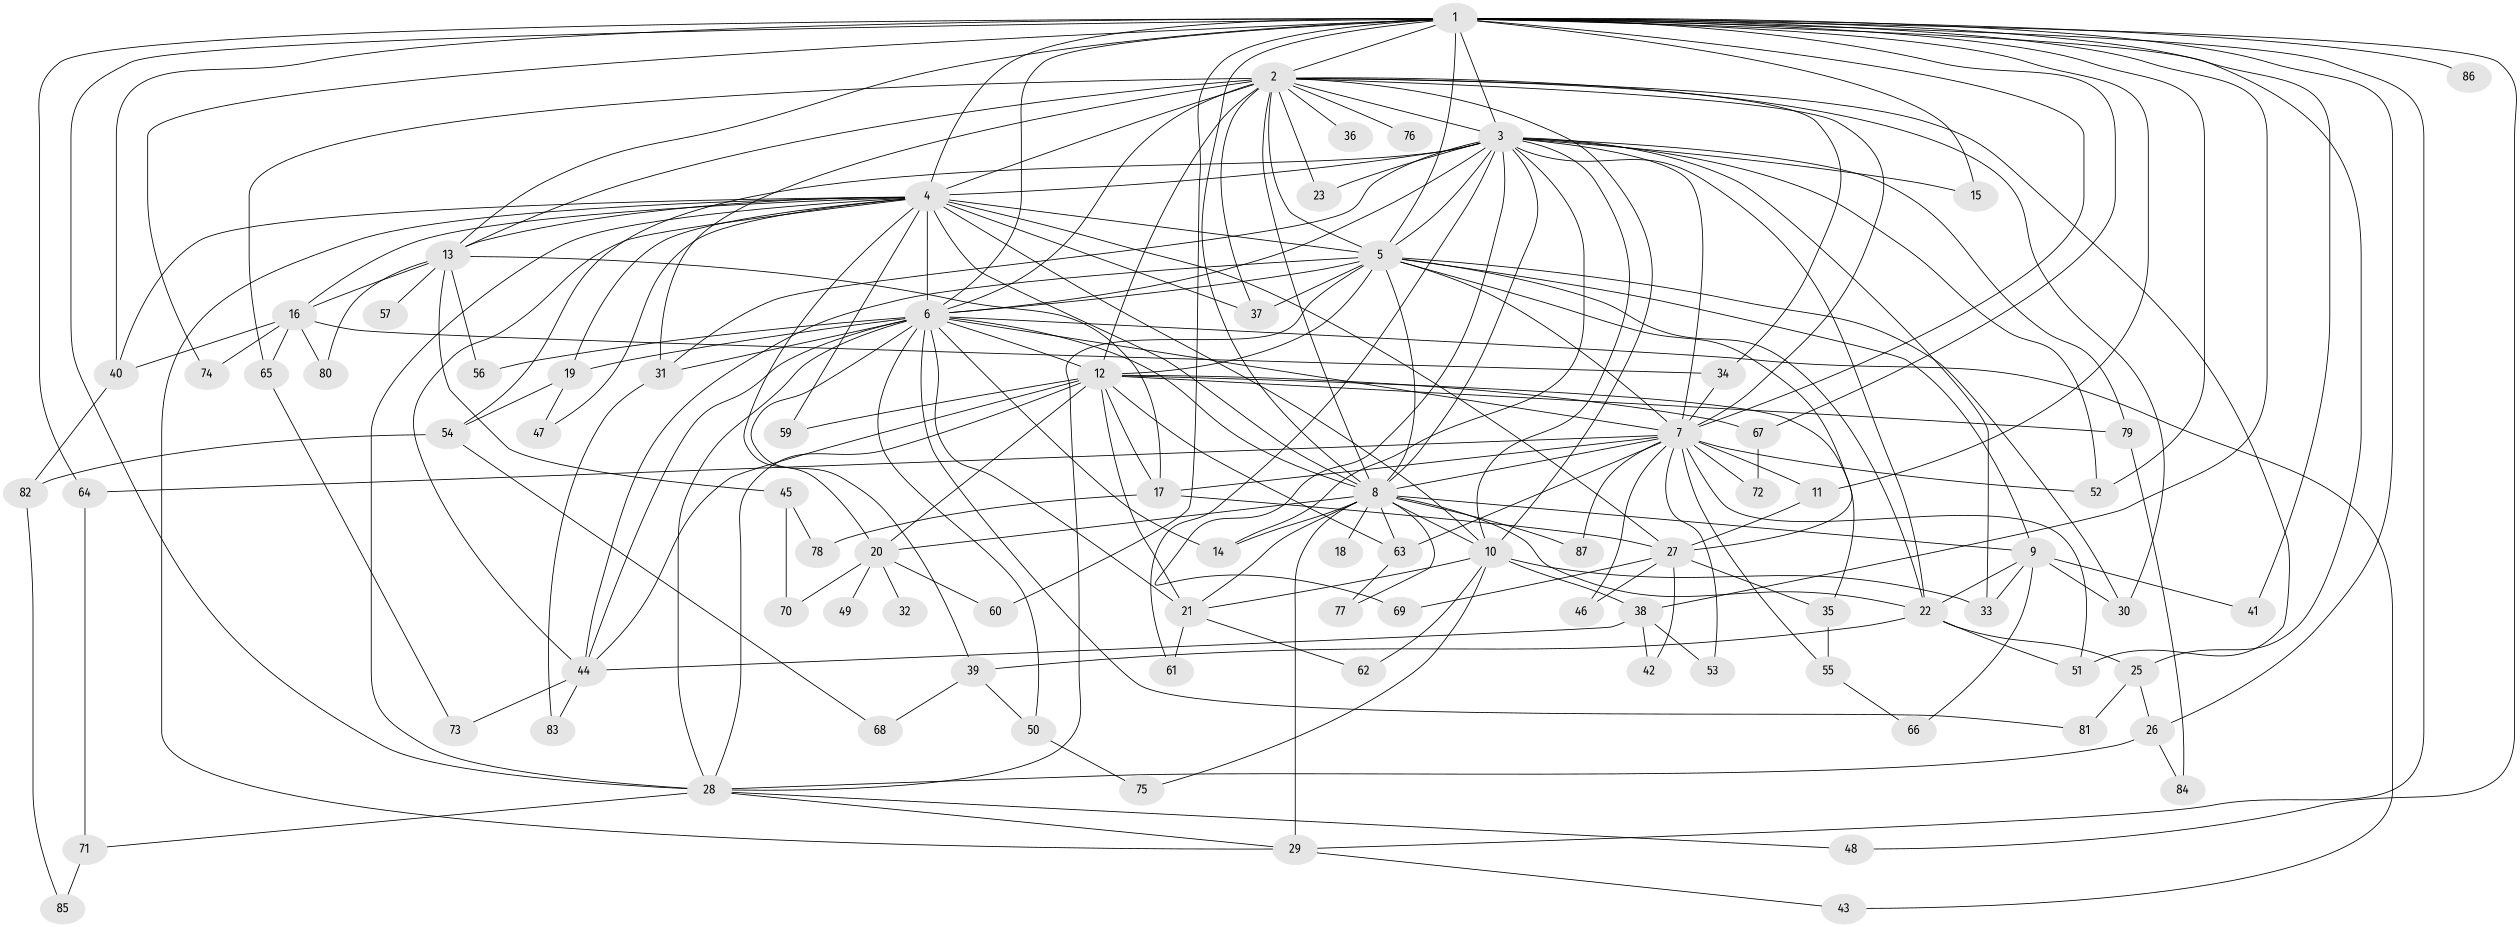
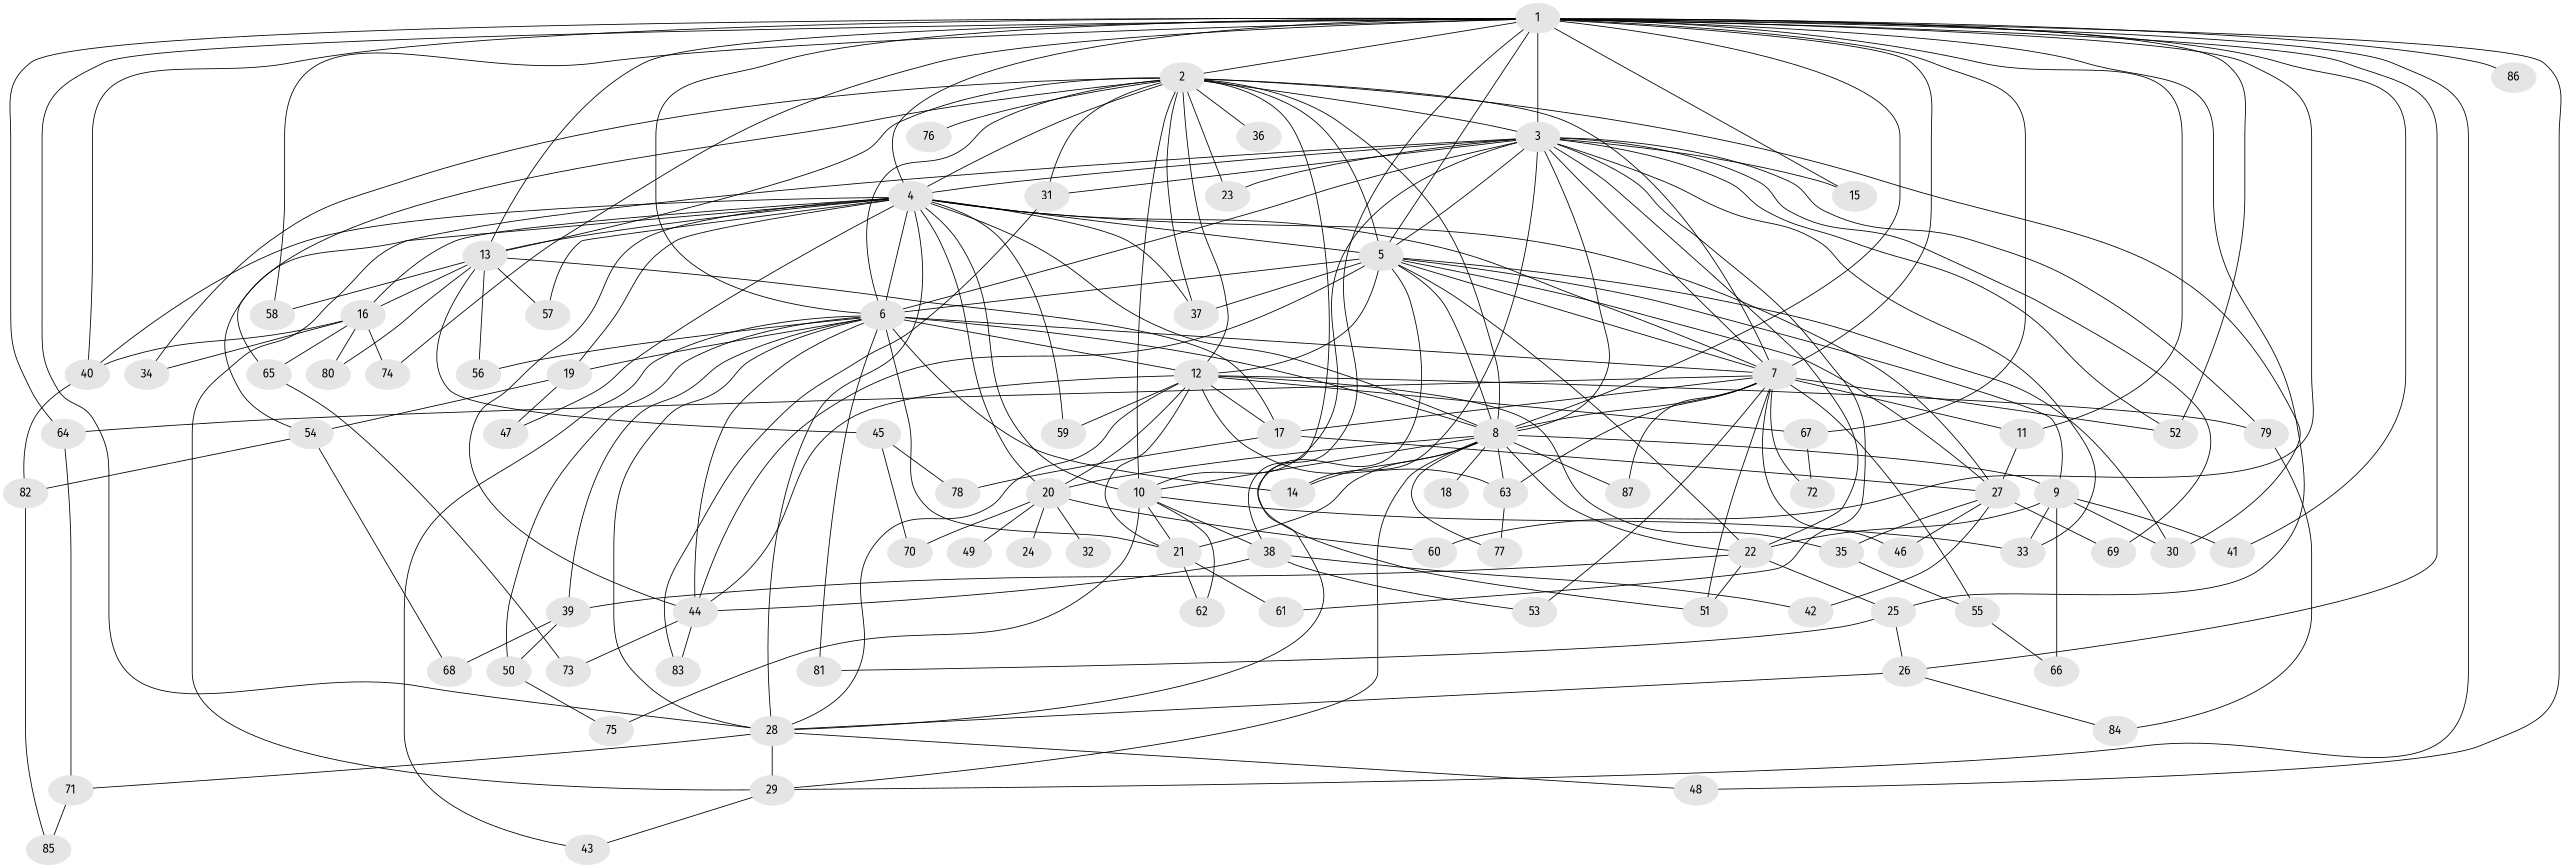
none -> (701, 224)
none -> (272, 315)
(805, 342) -> none
(1705, 399) -> (1418, 242)
none -> (1029, 553)
